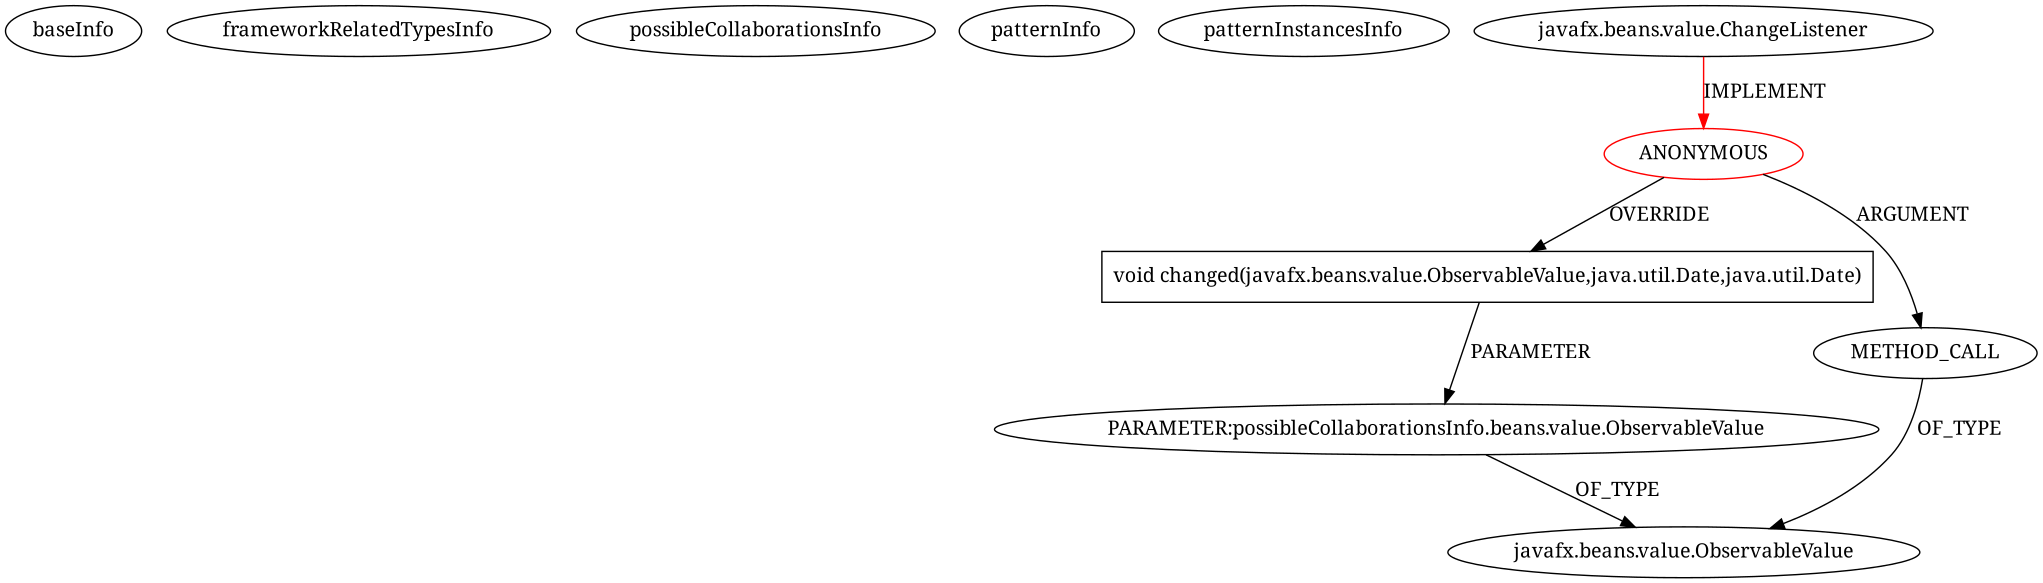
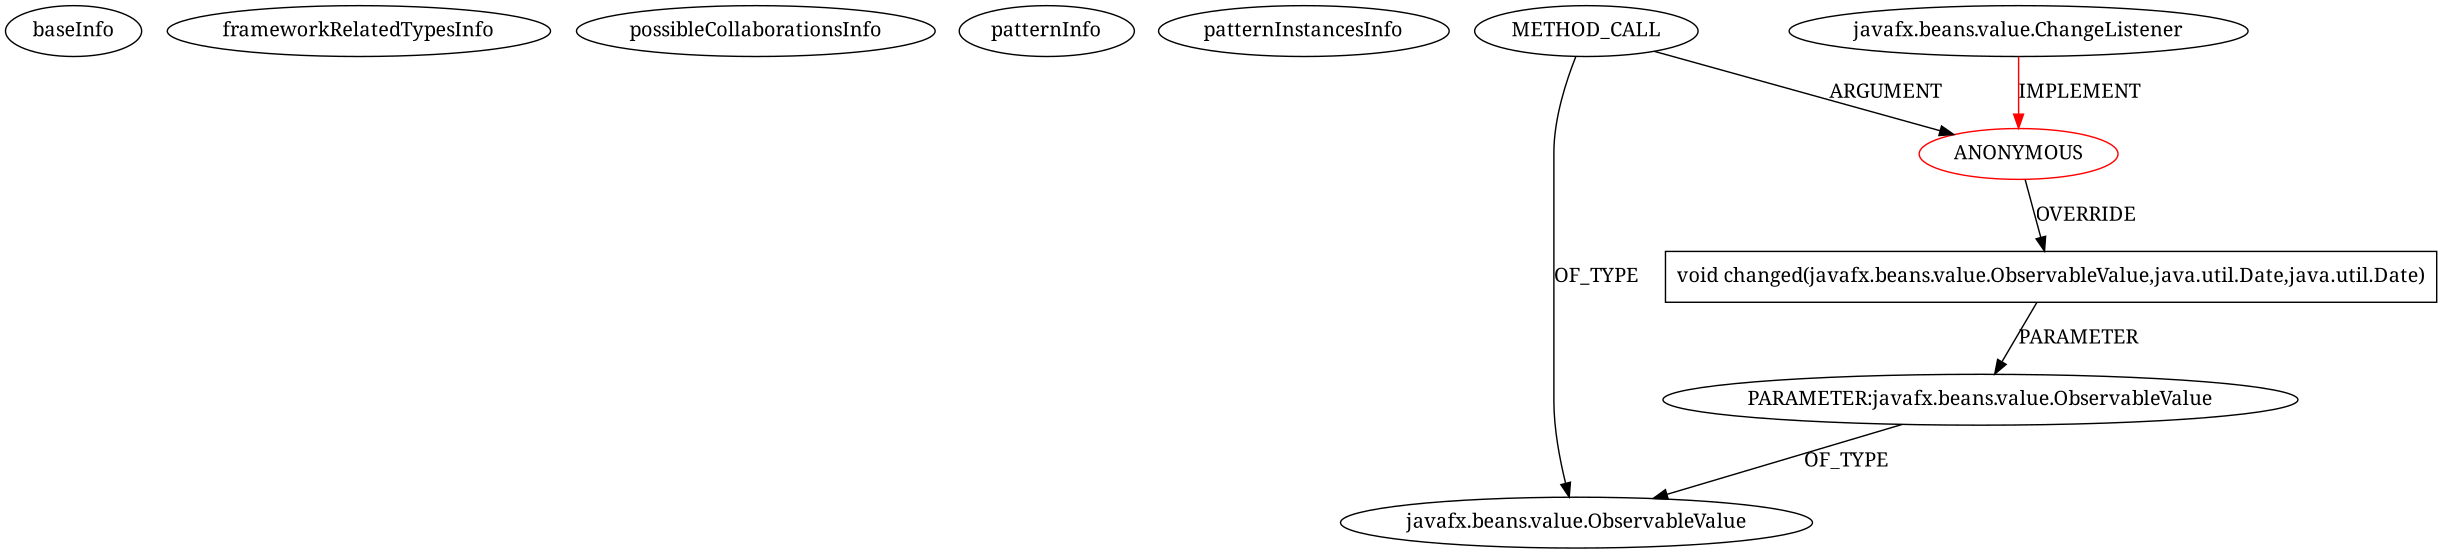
(1858, 226) -> (1797, 91)
(1437, 429) -> (1980, 400)
